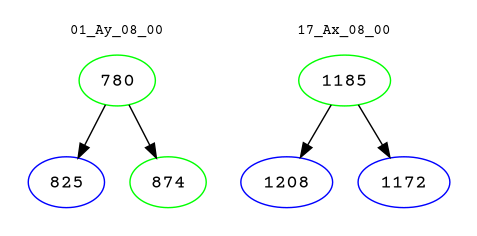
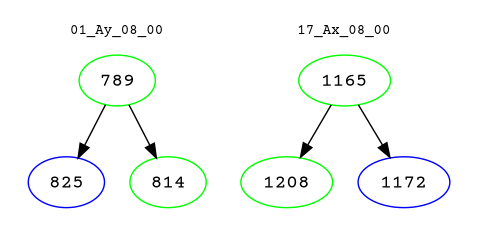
(117, 81) -> (117, 81)
(345, 81) -> (345, 81)
(168, 182) -> (168, 182)
(287, 182) -> (287, 182)
